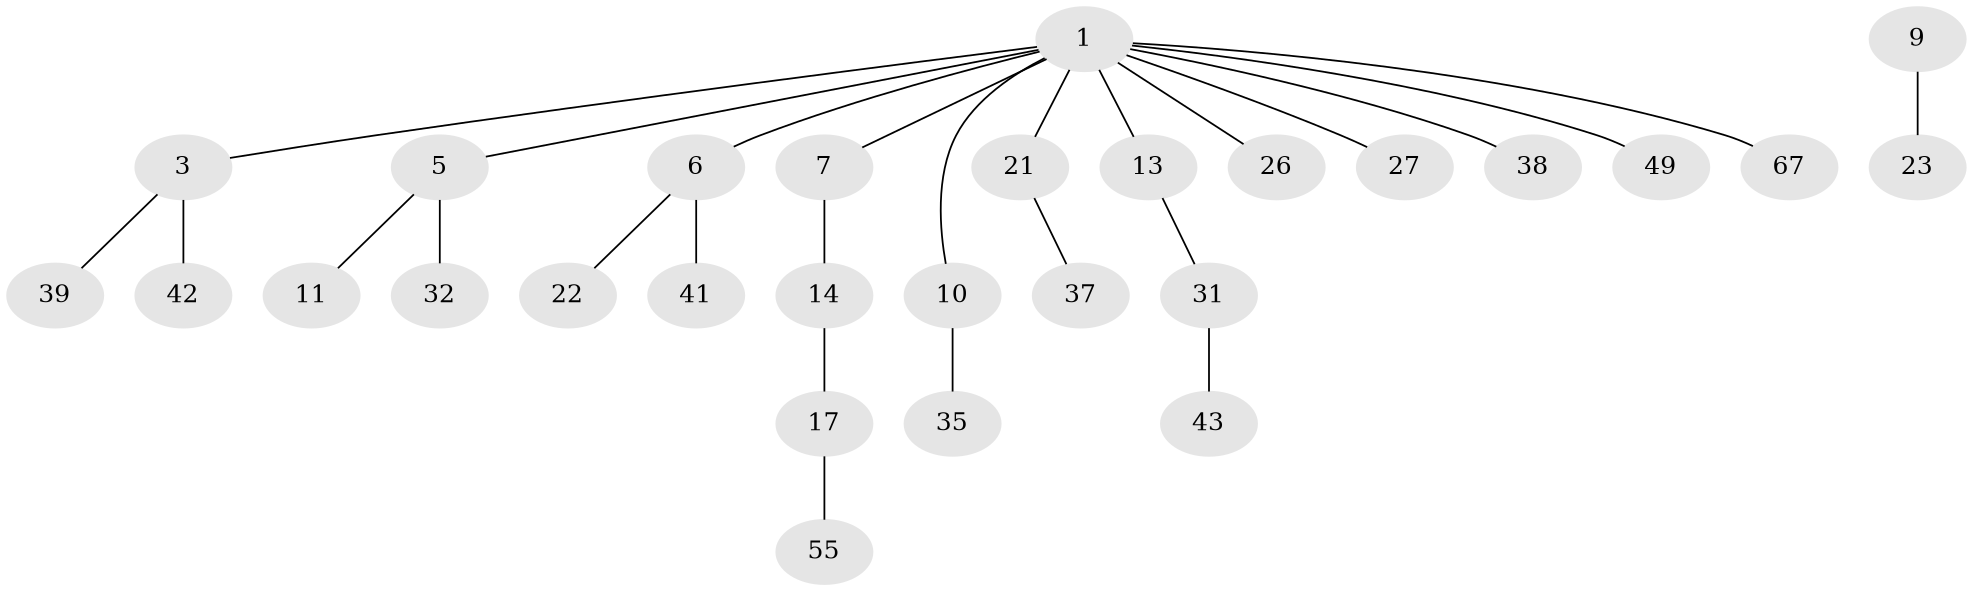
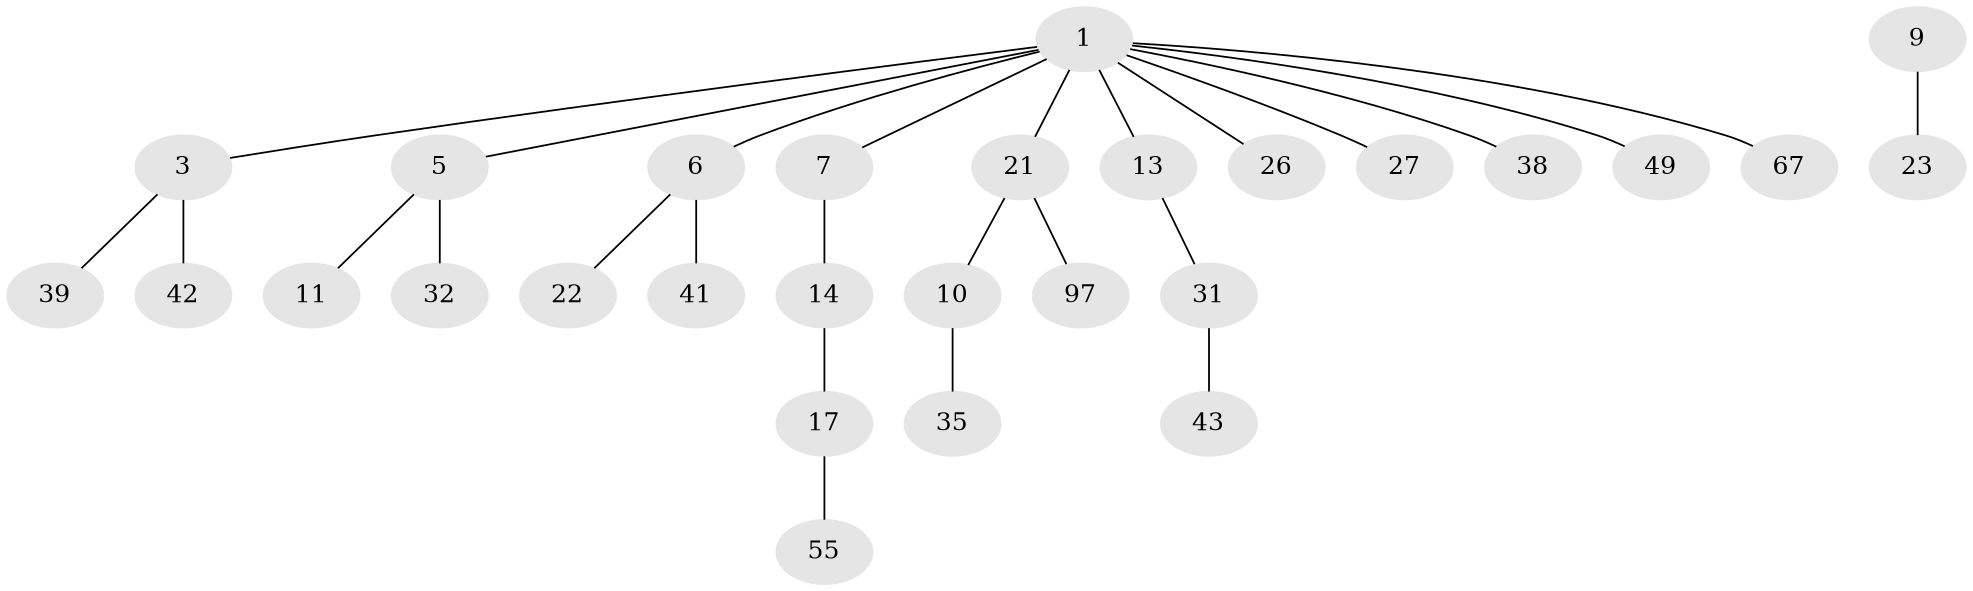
(954, 141) -> (986, 232)
(1081, 296) -> (1081, 296)
